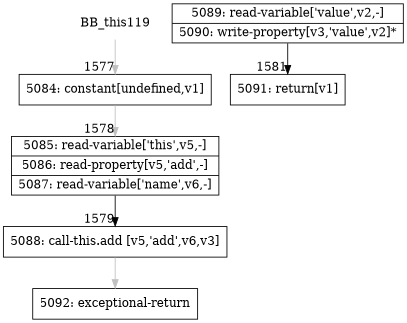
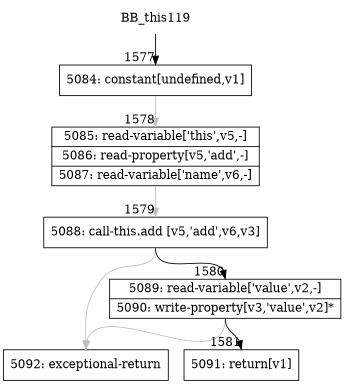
(115, 52) -> (156, 45)
(115, 206) -> (156, 197)
none -> (186, 264)
none -> (160, 335)
